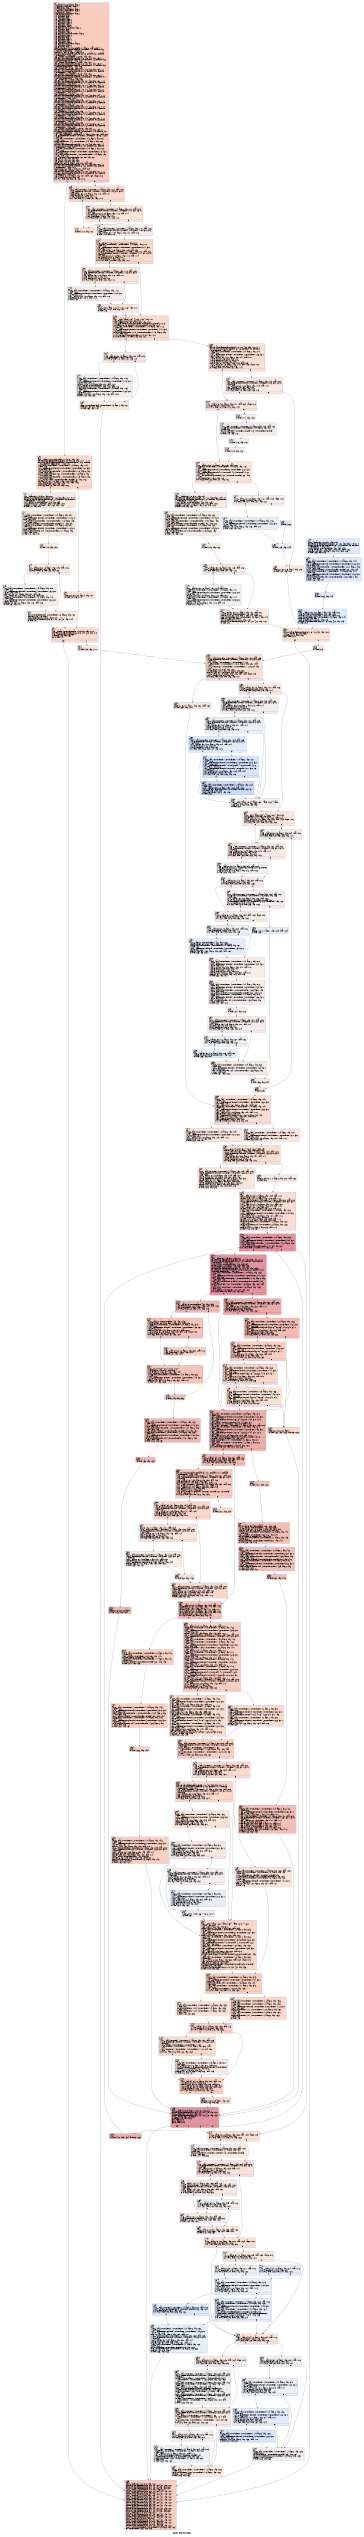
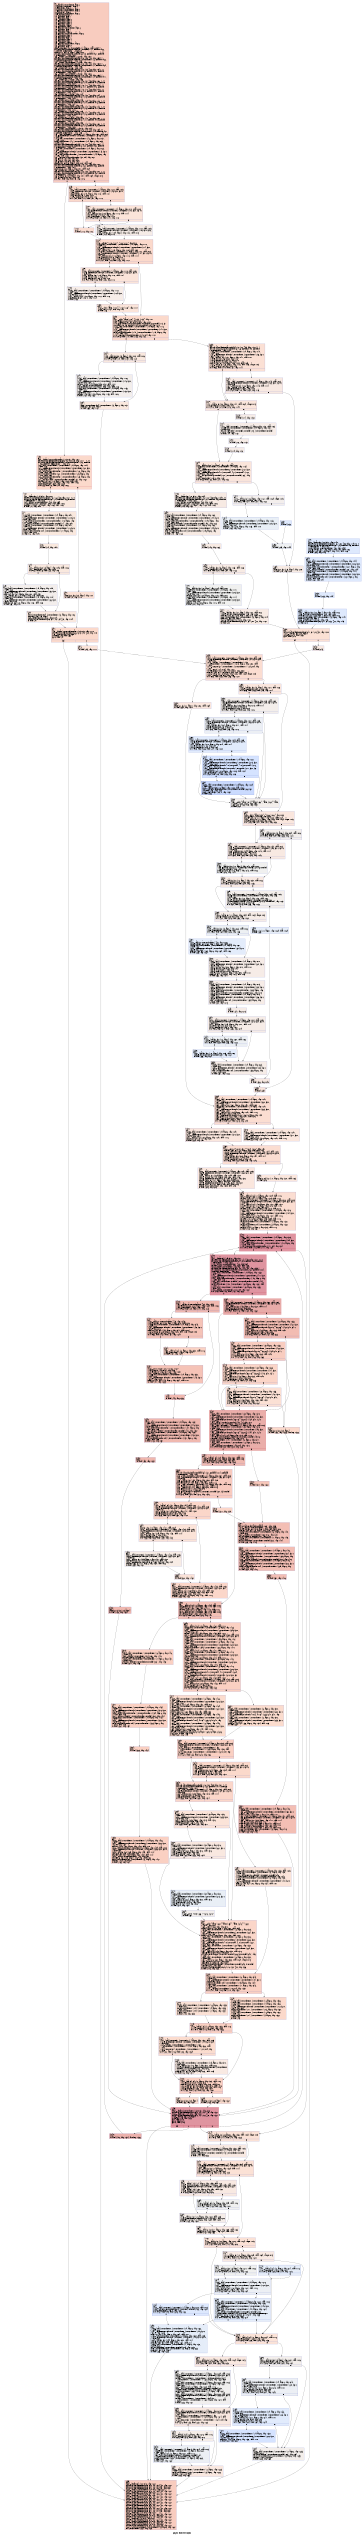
(196, 1877) -> none
none -> (187, 2101)
